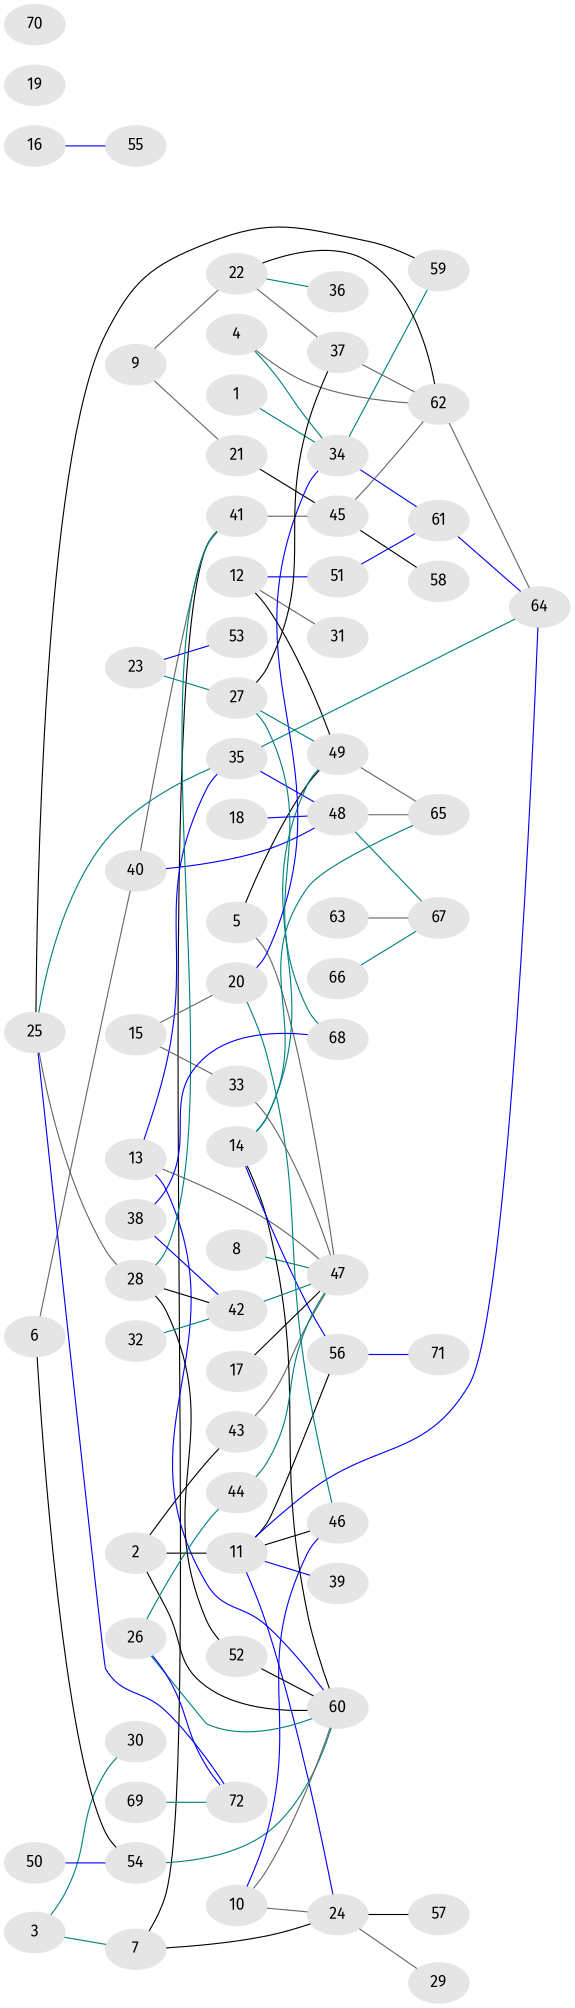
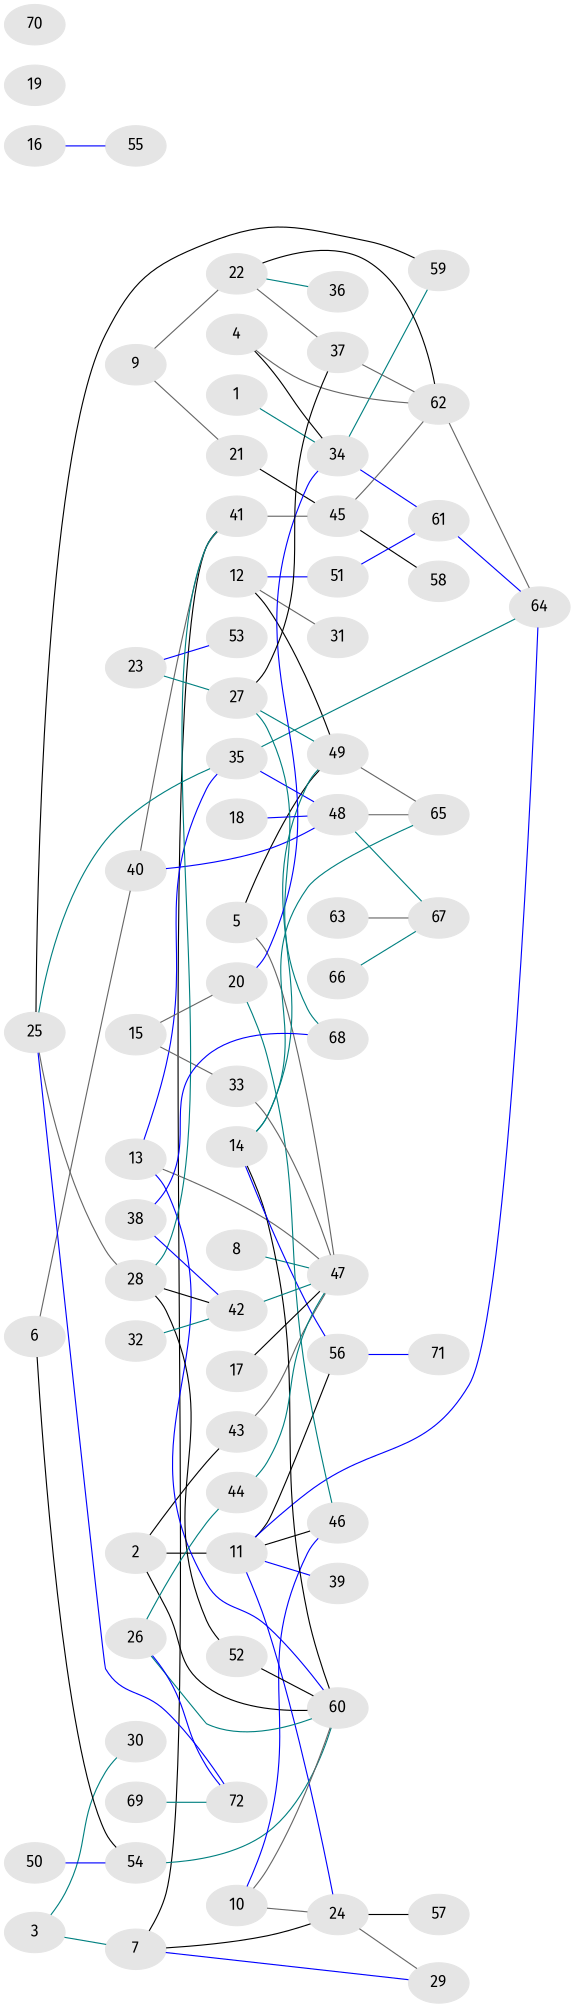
(289, 394) -> (289, 394)
none -> (287, 1966)
